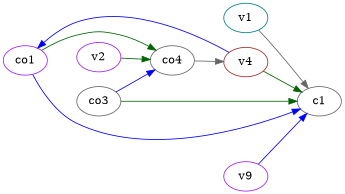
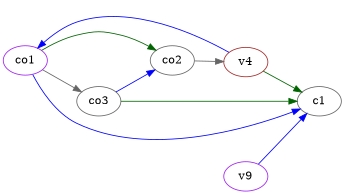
(246, 18) -> none
(99, 57) -> none
(172, 60) -> (172, 60)
none -> (58, 79)
